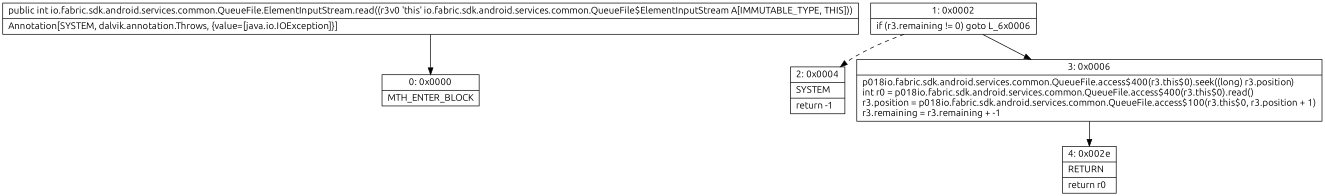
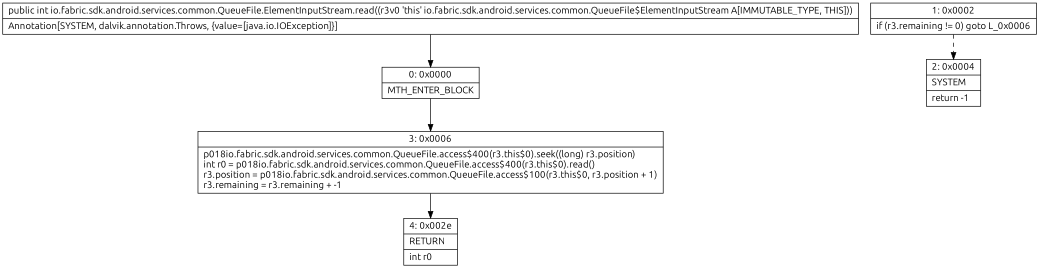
(954, 26) -> (954, 26)
(1004, 45) -> (431, 111)
(1087, 185) -> (421, 257)
